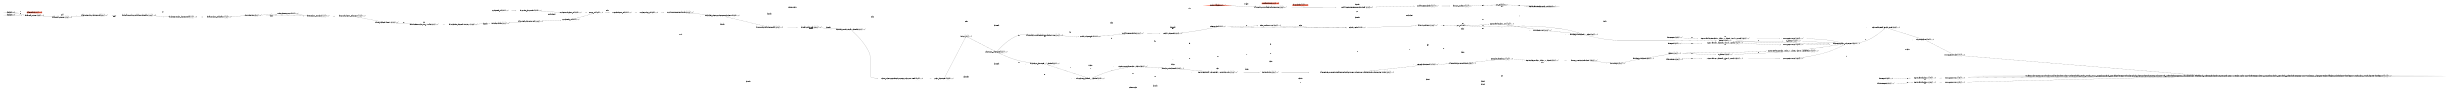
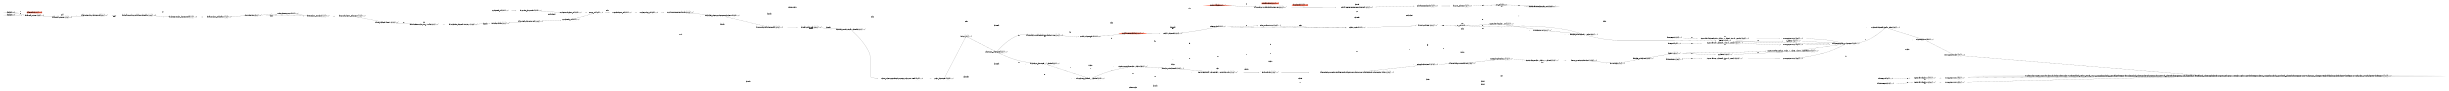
(1246, 4) -> (1246, 4)
(1133, 33) -> (1133, 33)
